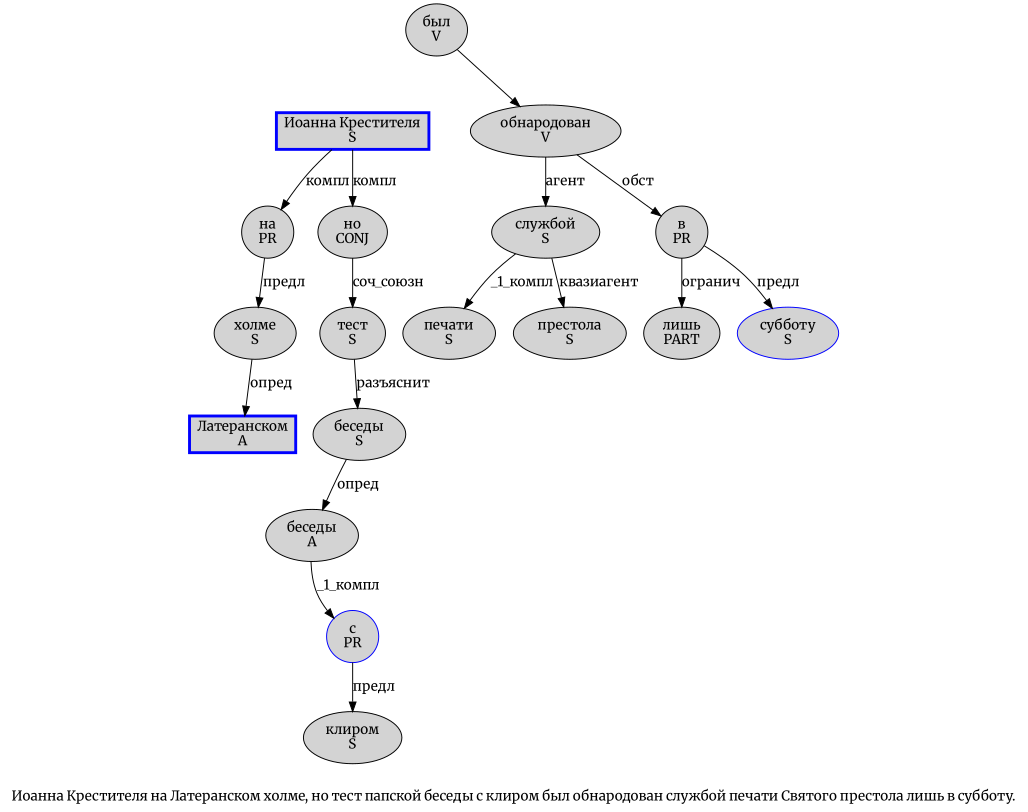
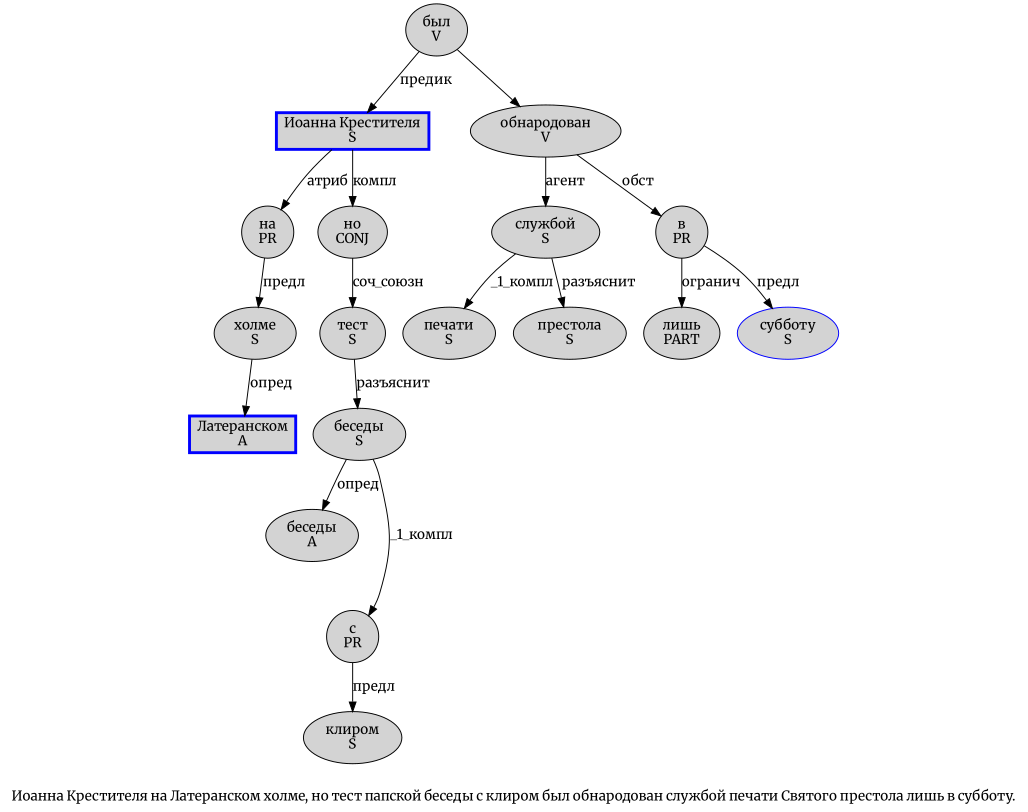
none -> (397, 78)
(328, 182) -> (328, 182)
(599, 283) -> (599, 283)
(315, 588) -> (389, 533)
(353, 637) -> (353, 637)
